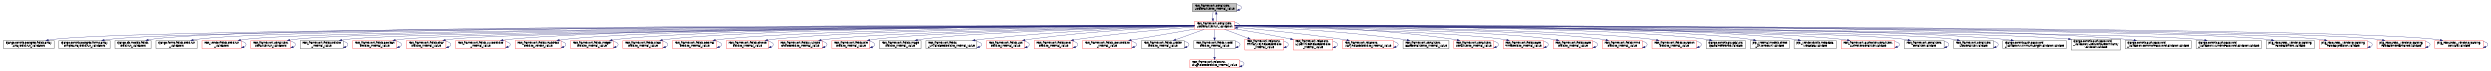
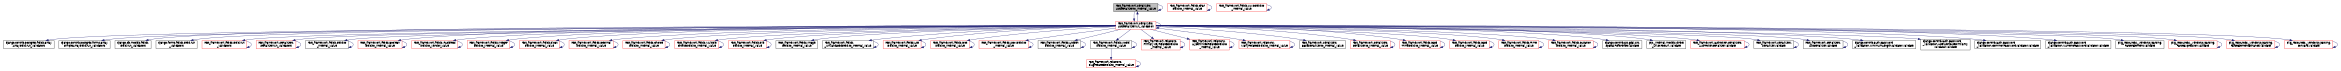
(849, 28) -> none
(820, 30) -> none
(222, 45) -> (224, 45)
(1815, 45) -> none
